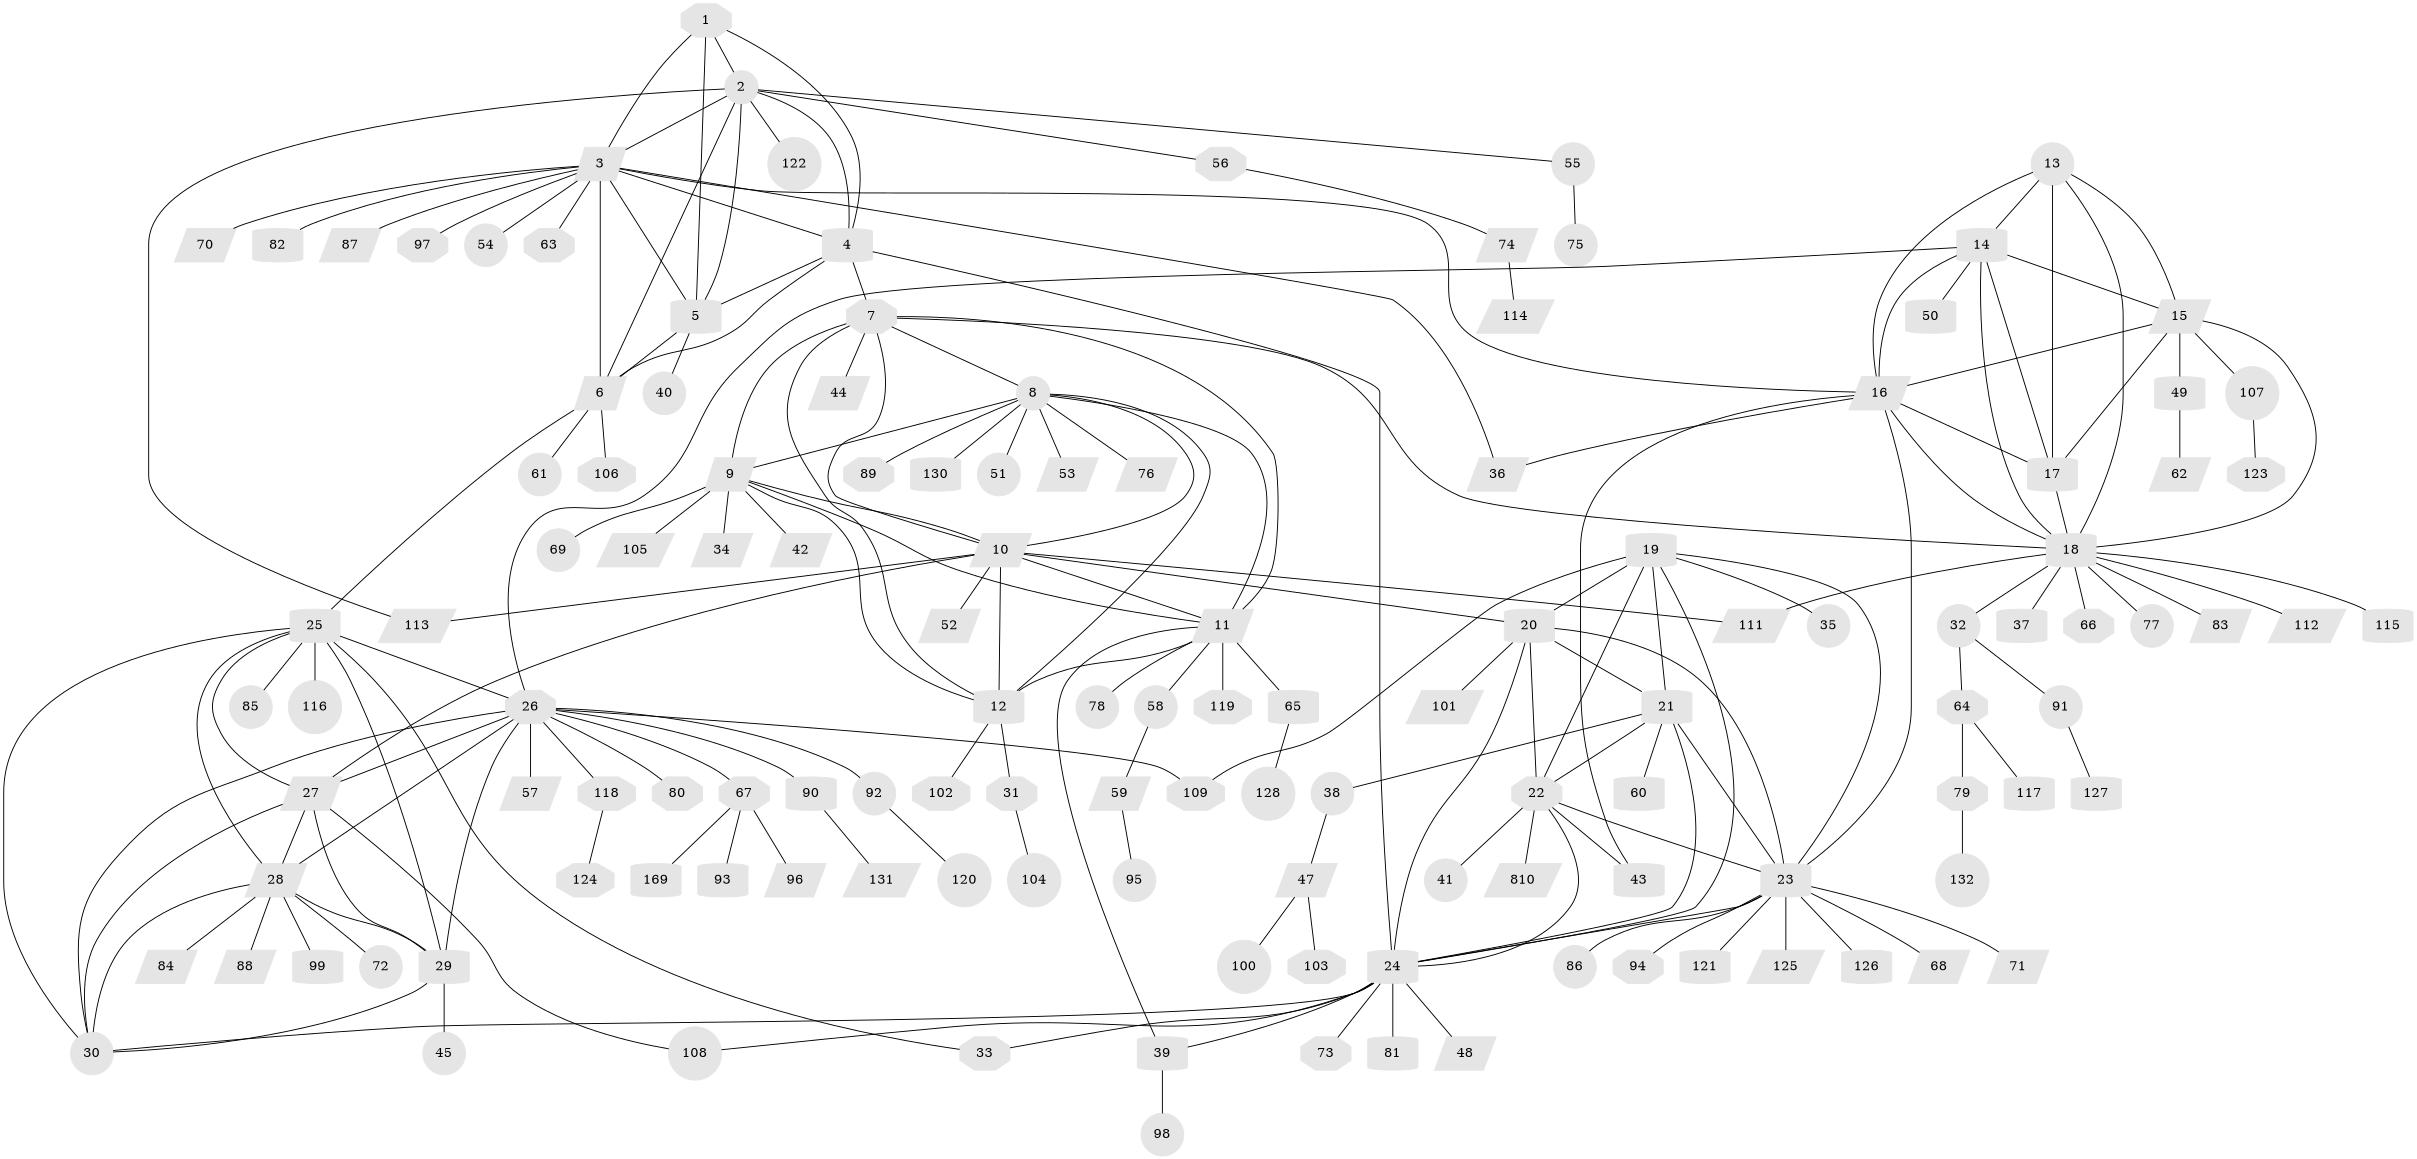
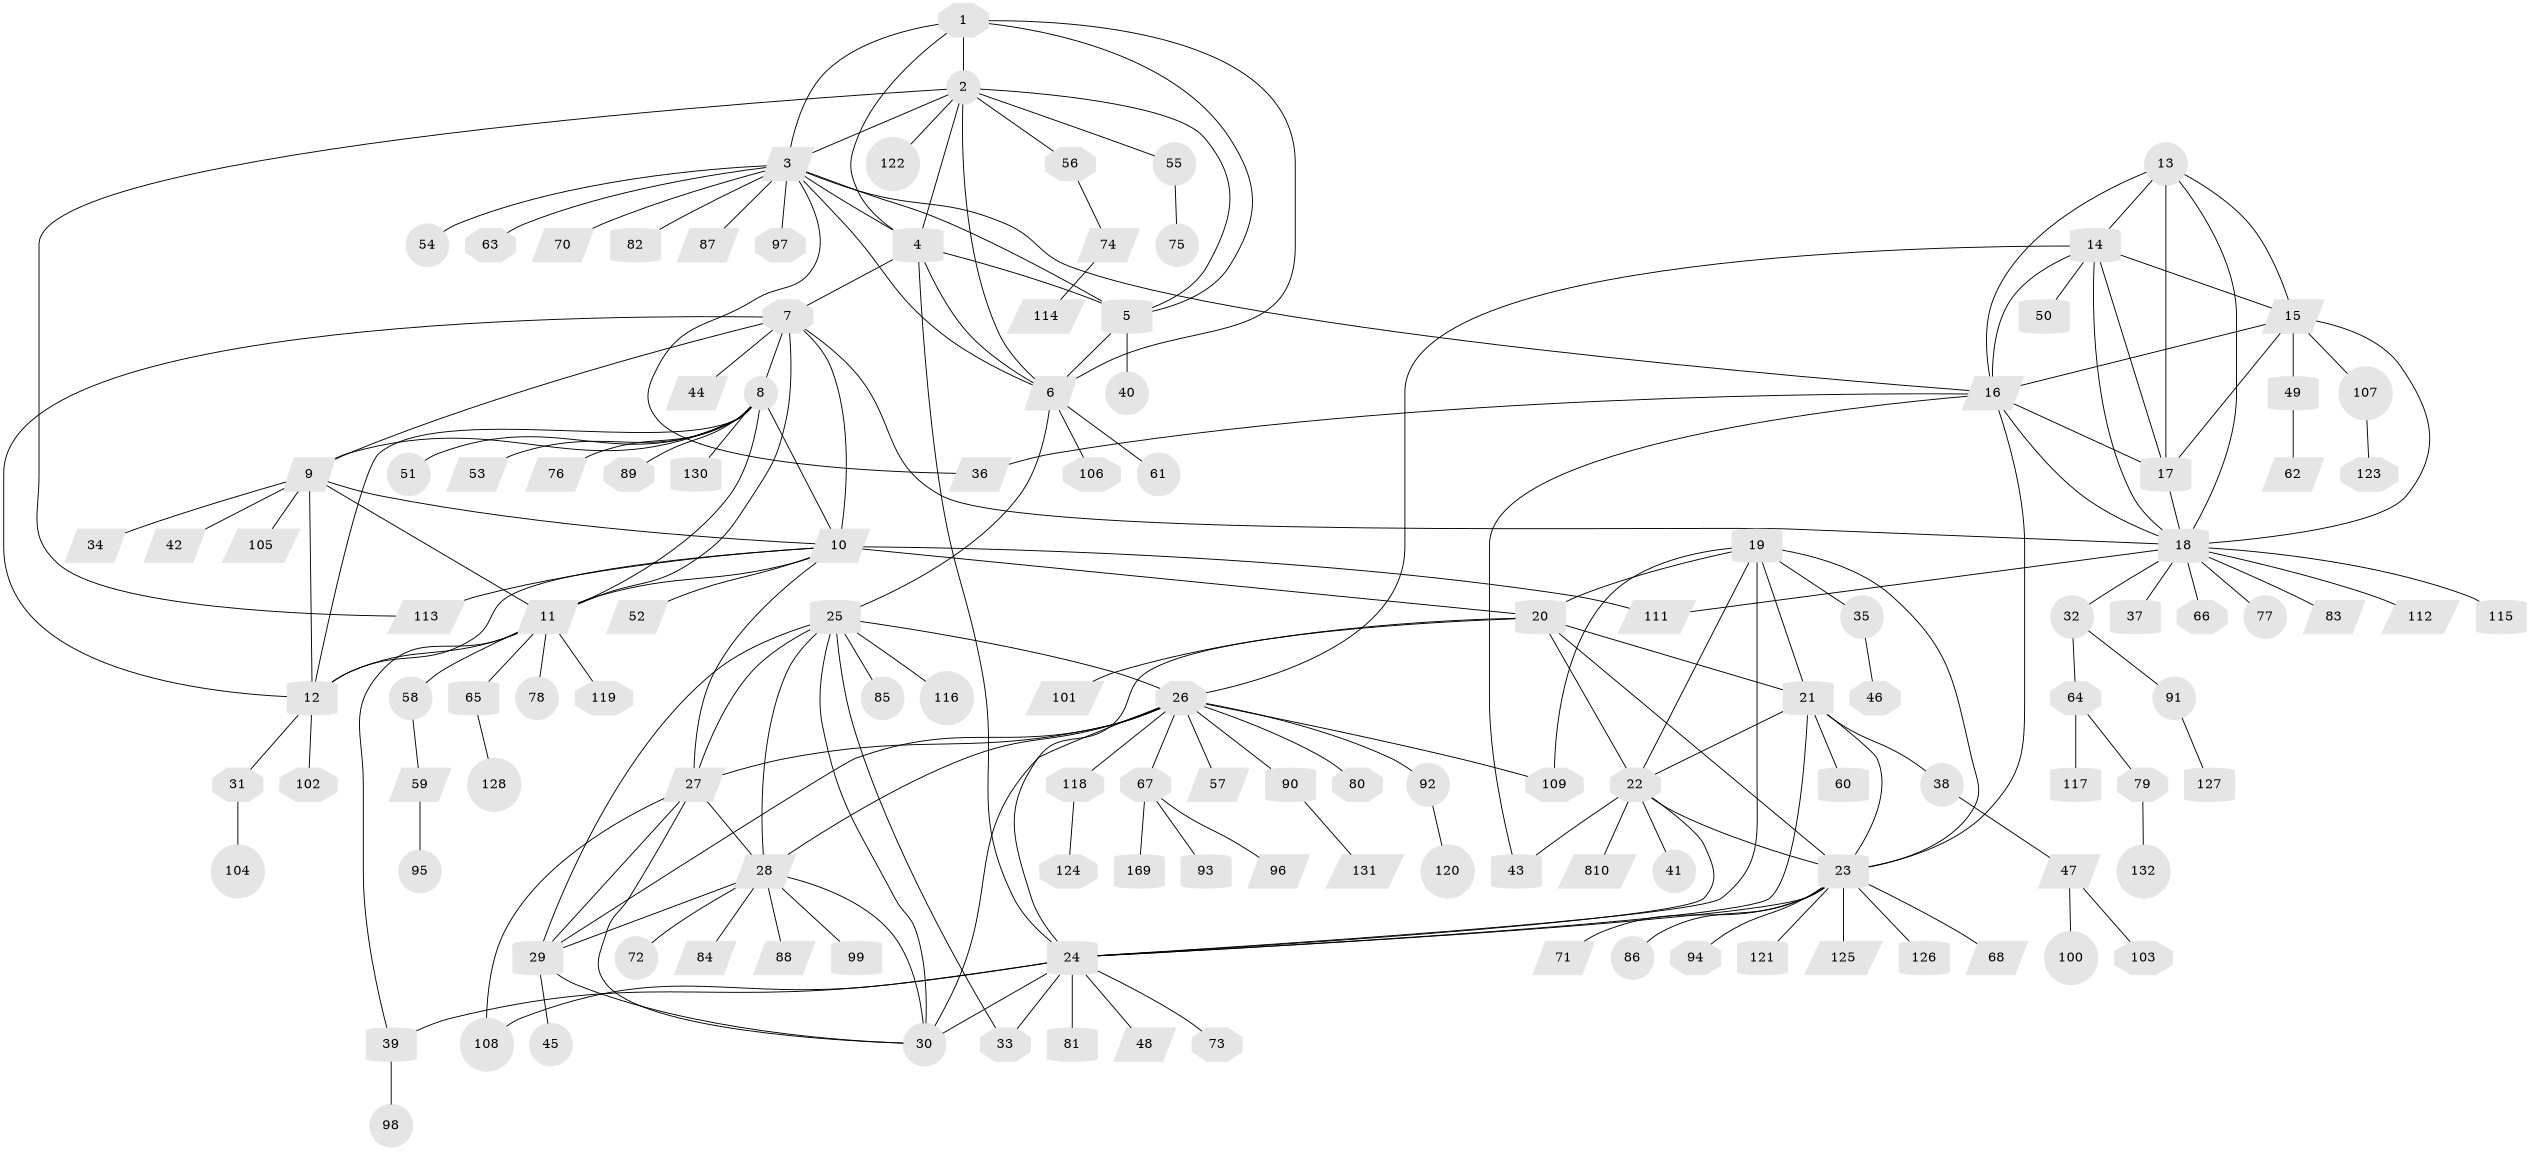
none -> (1294, 157)
(558, 550) -> none
none -> (1875, 698)
